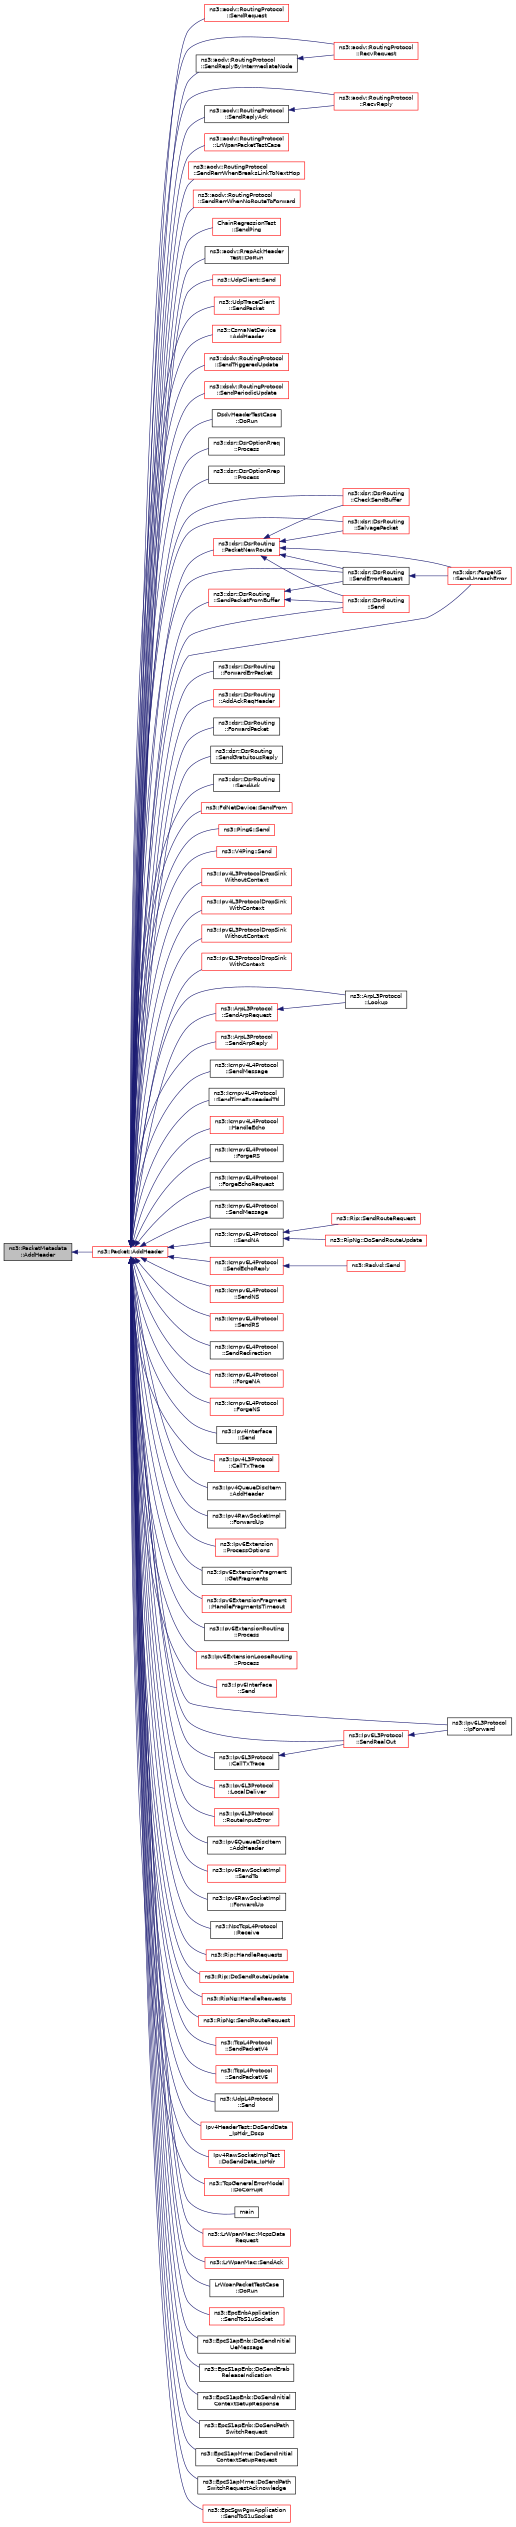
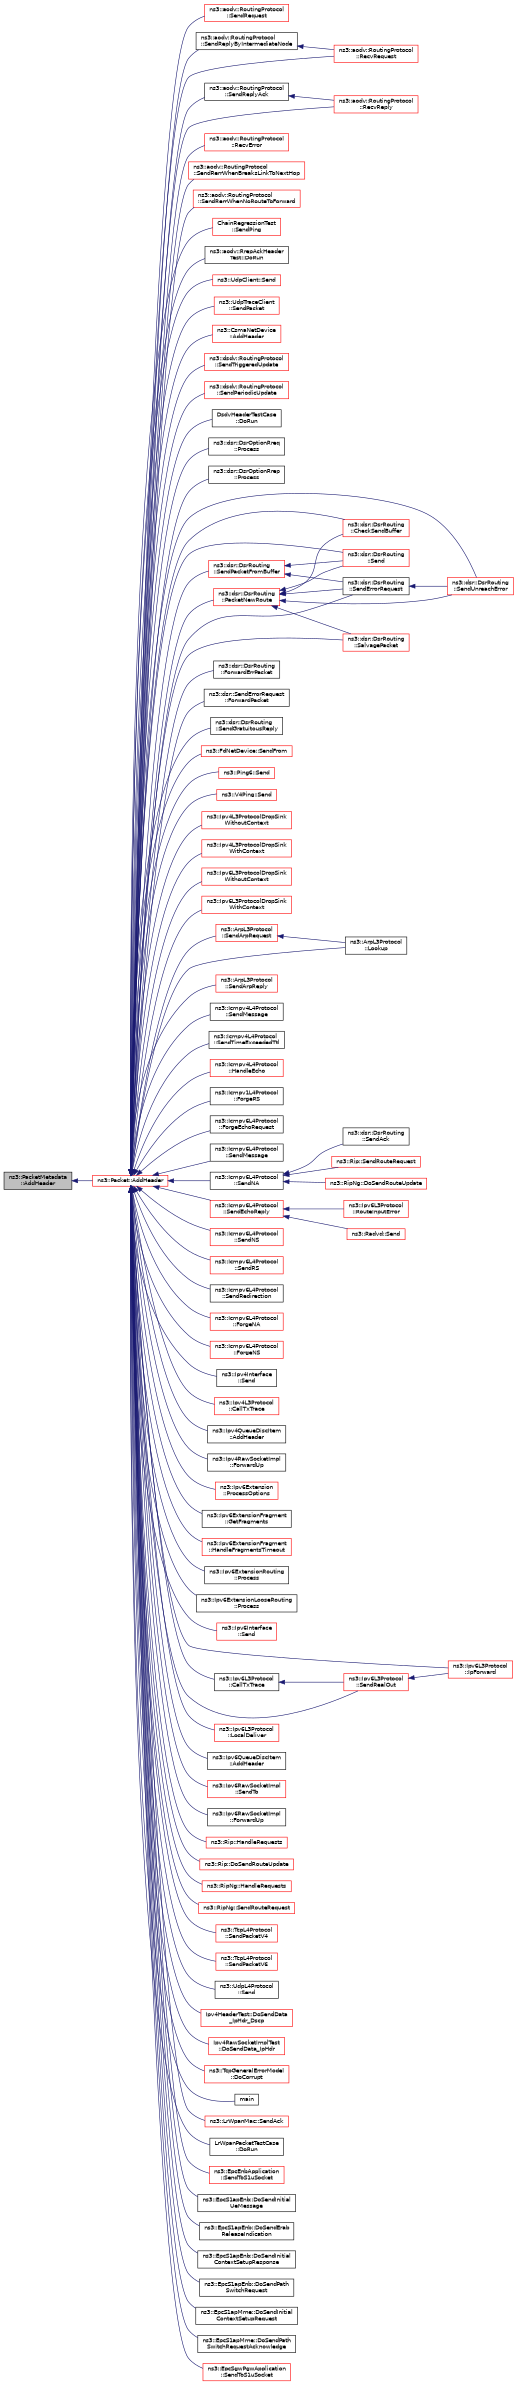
(247, 142) -> (247, 142)
(480, 576) -> (480, 586)
(247, 698) -> none
(247, 727) -> (247, 698)
(138, 1001) -> (316, 1158)
(247, 1153) -> (247, 1096)
(147, 1550) -> (317, 1209)
(247, 1660) -> (247, 1603)
(480, 1726) -> (480, 1670)
(247, 1930) -> none
(247, 2238) -> none
